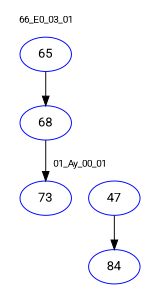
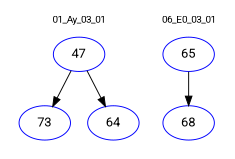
(46, 20) -> (189, 20)
(46, 161) -> (64, 84)
(80, 164) -> (79, 20)
(114, 267) -> (113, 123)
